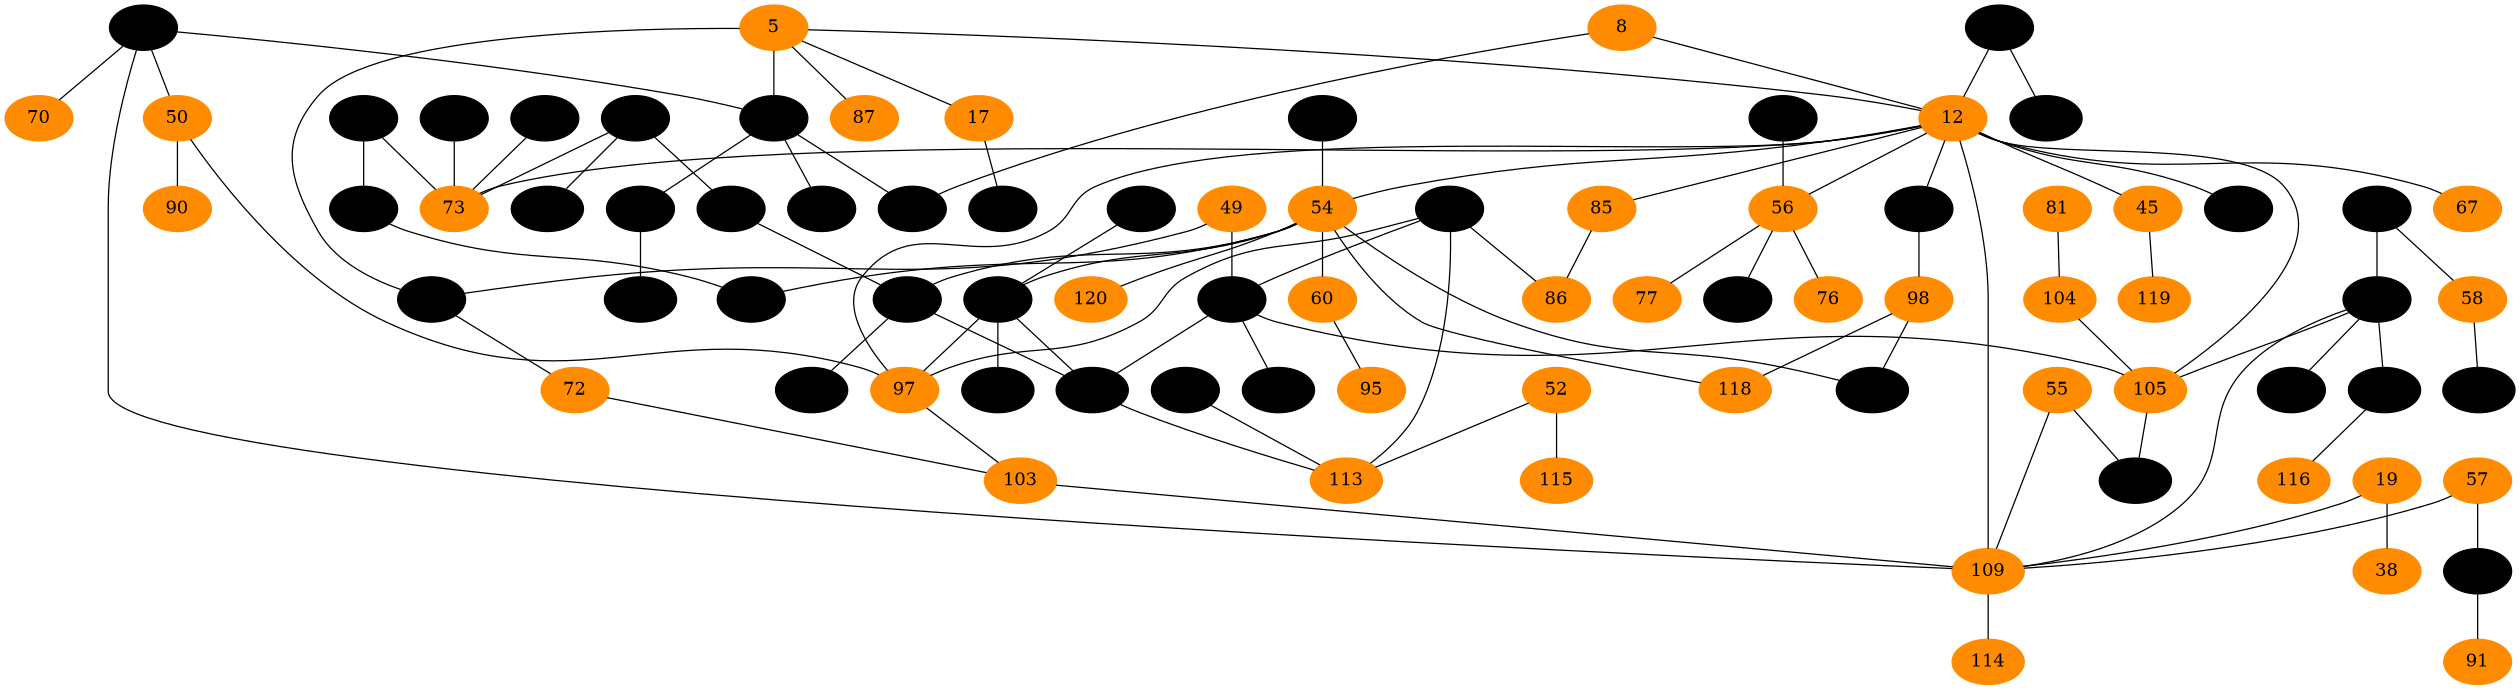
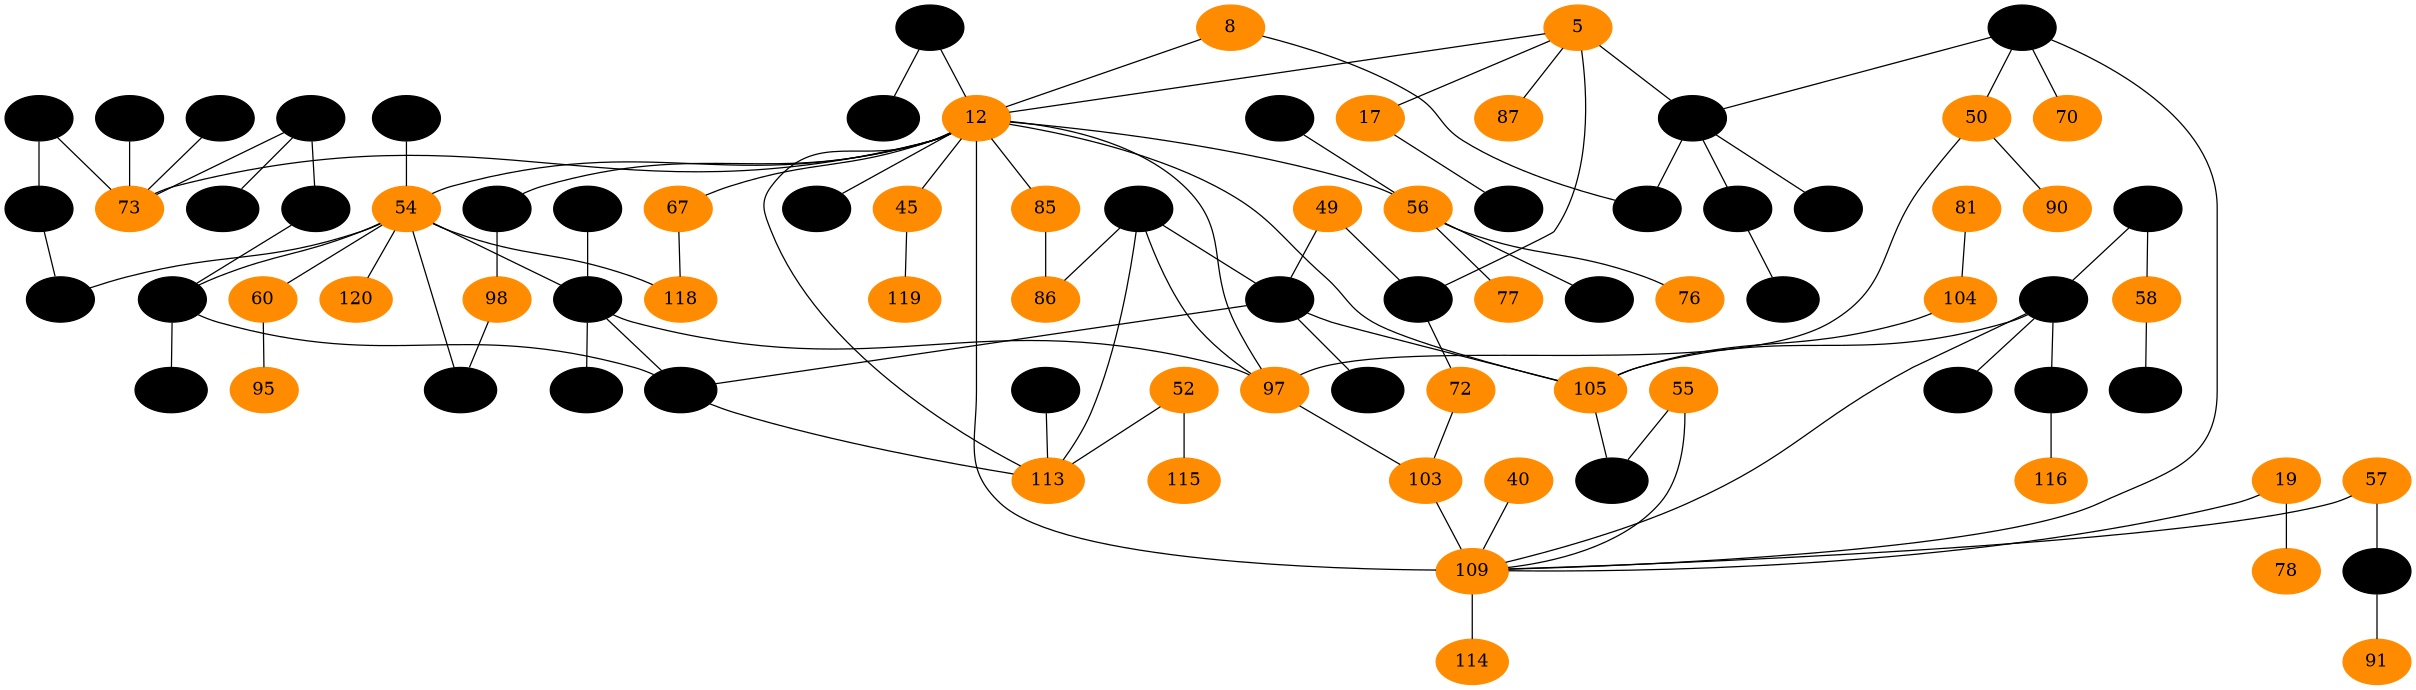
none -> (796, 279)
(1824, 346) -> (679, 254)
none -> (1519, 481)
(2387, 571) -> (2286, 571)
